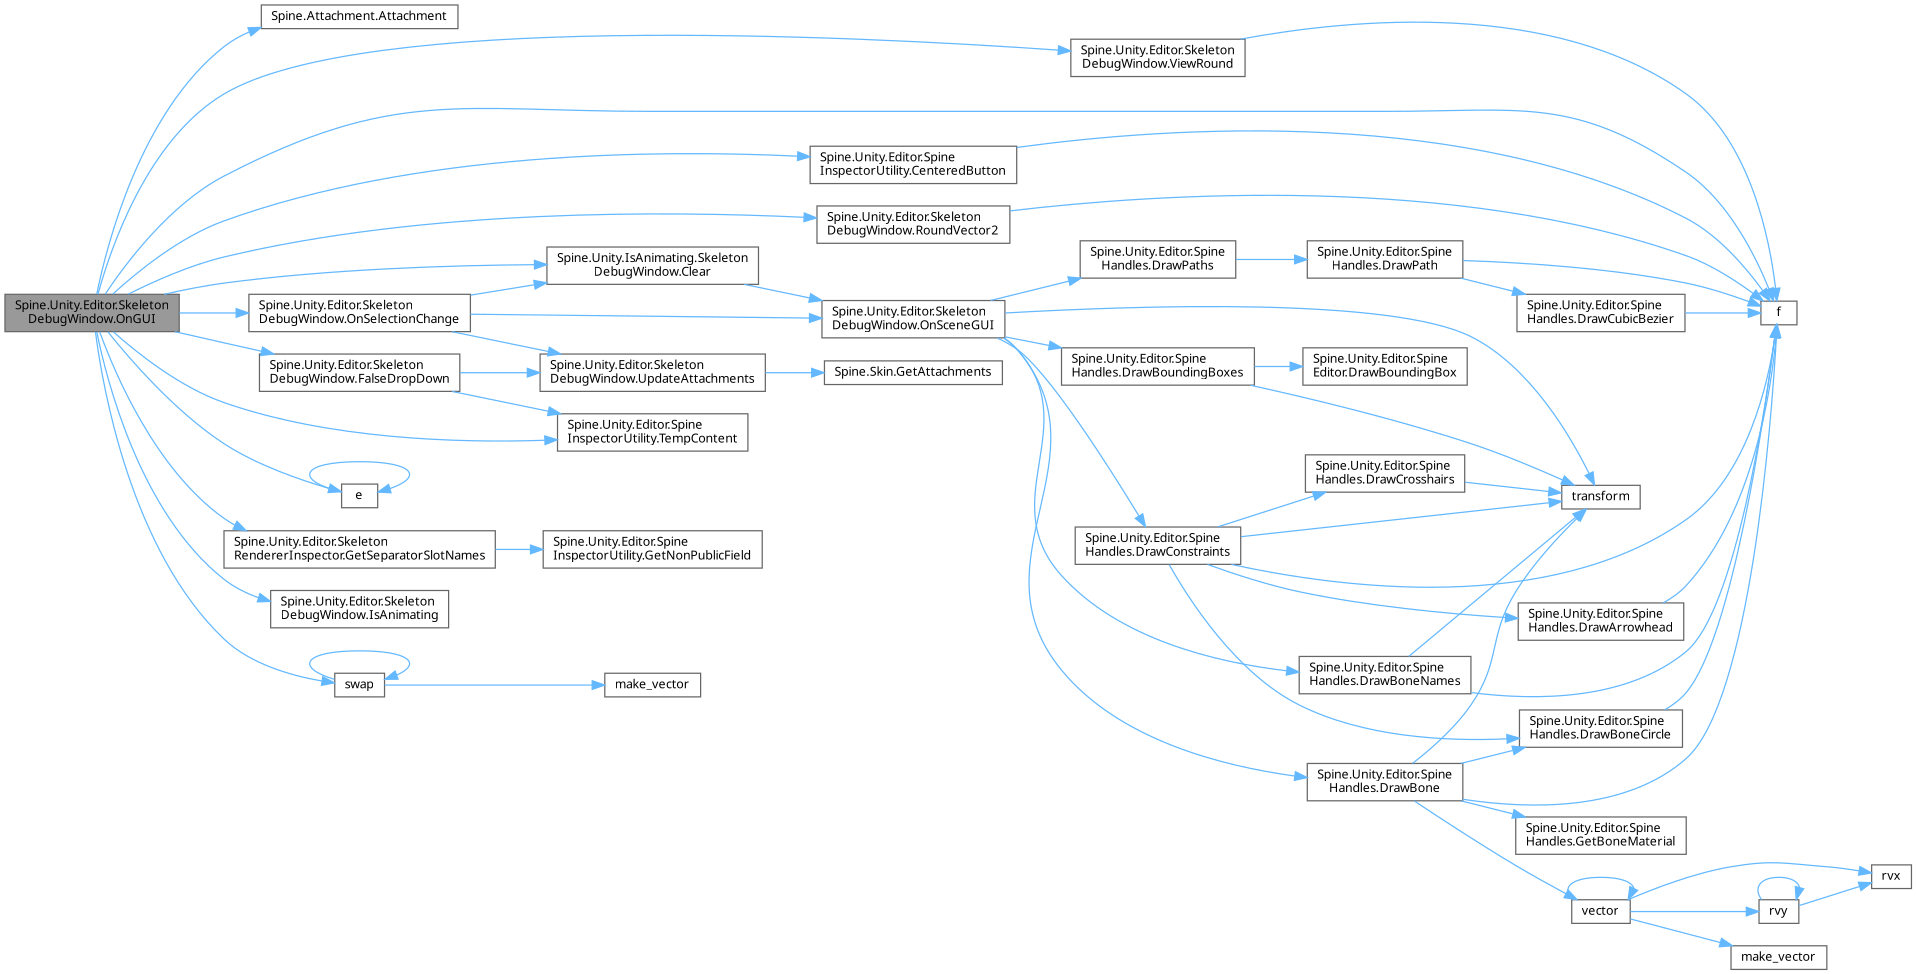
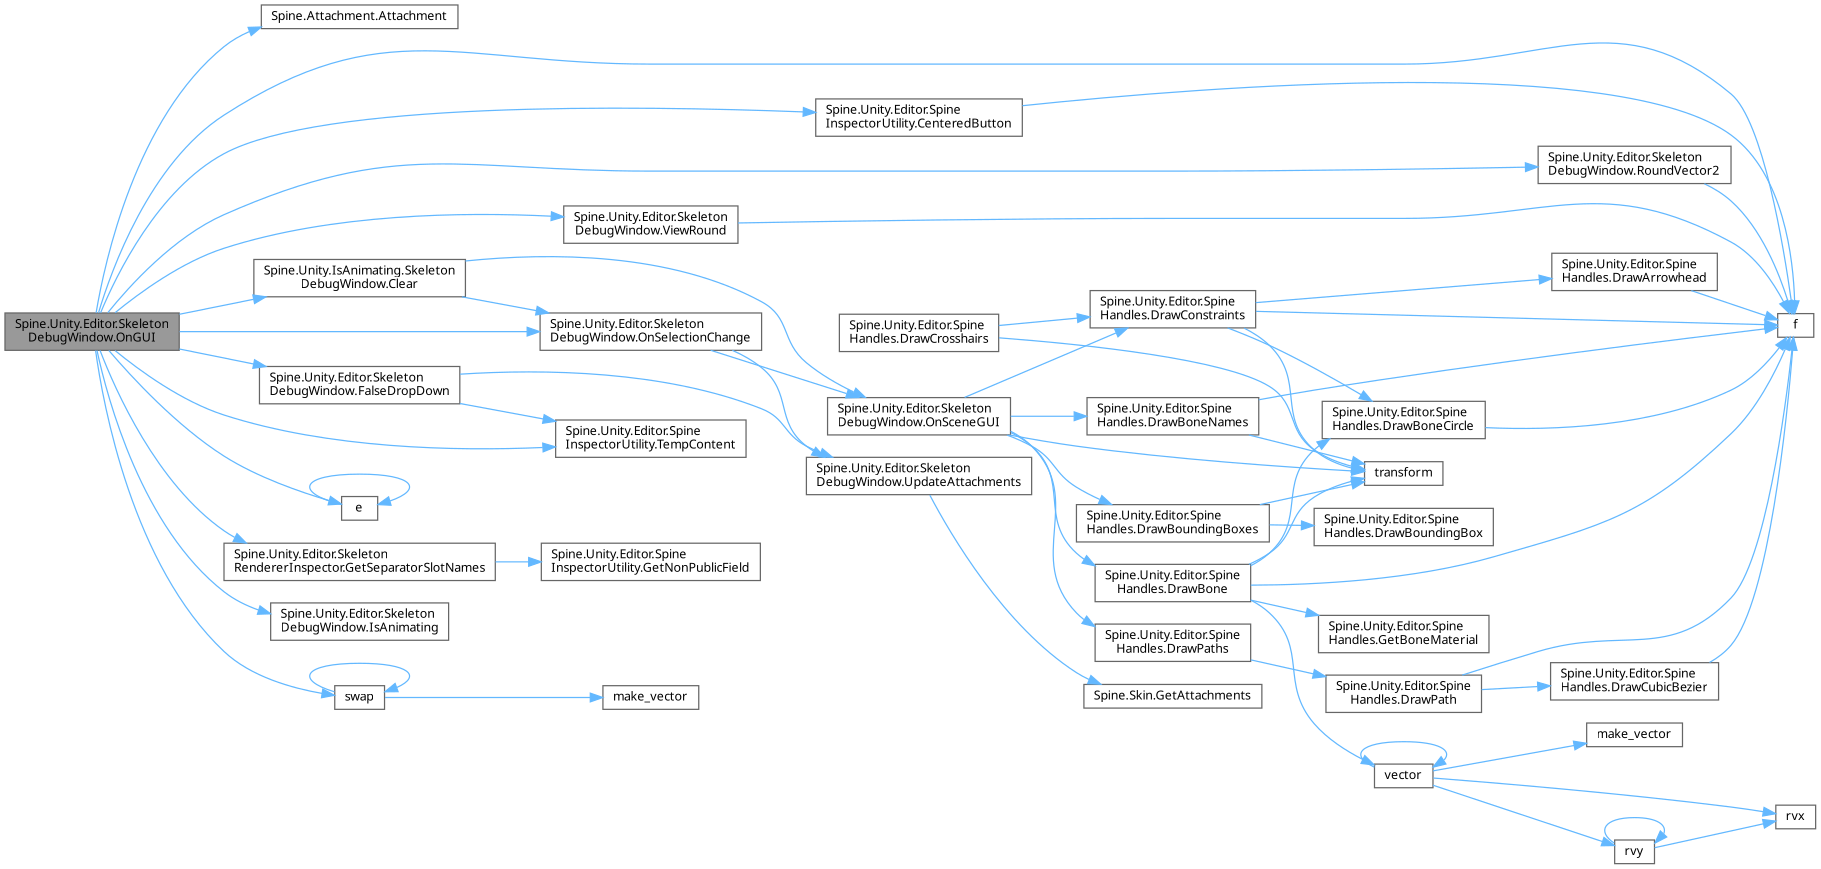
(502, 290) -> (499, 304)
(1385, 366) -> (1404, 527)
(1266, 511) -> (1038, 322)
